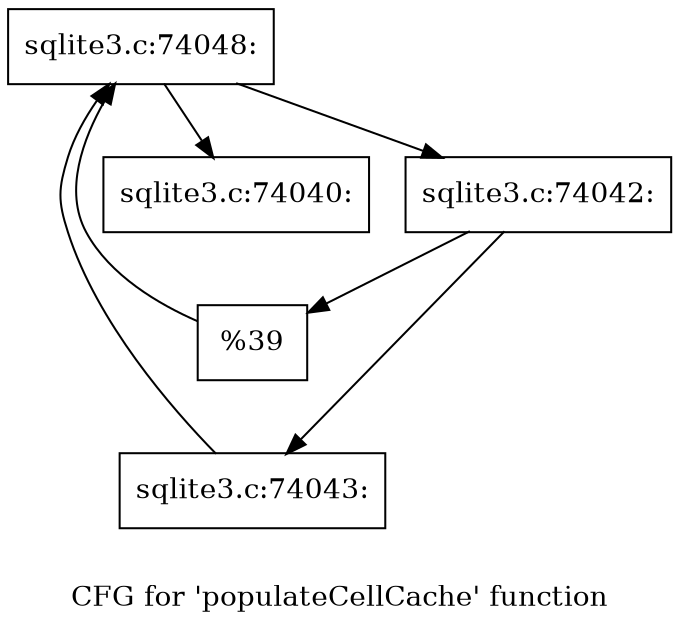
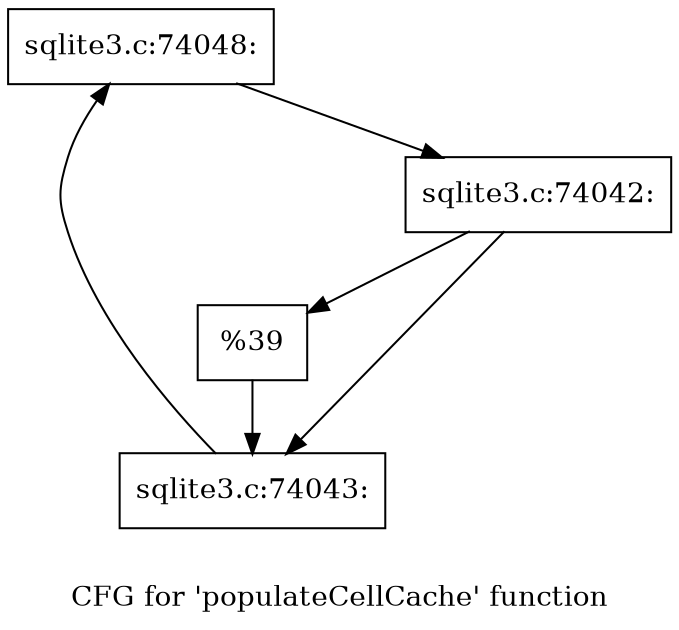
(236, 195) -> none
(88, 235) -> (252, 407)
